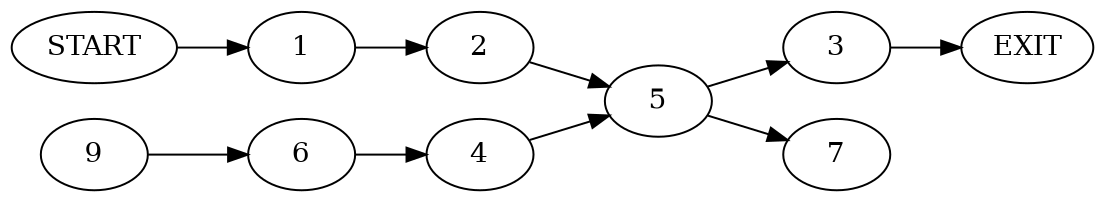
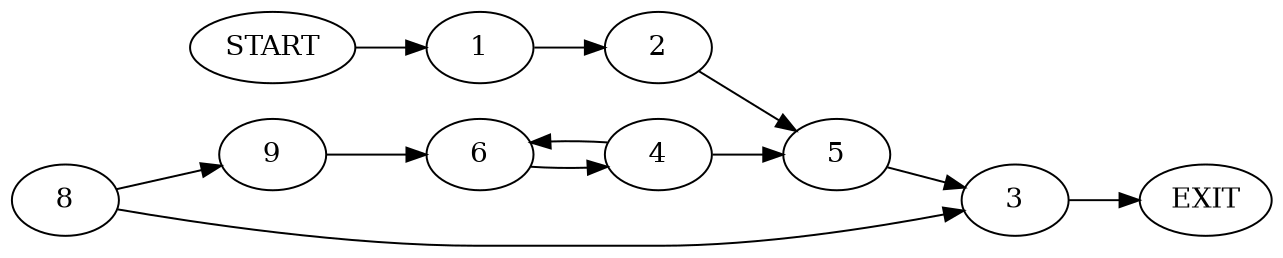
none -> (579, 141)
(837, 155) -> none
none -> (65, 200)
